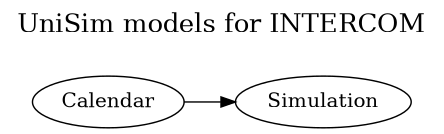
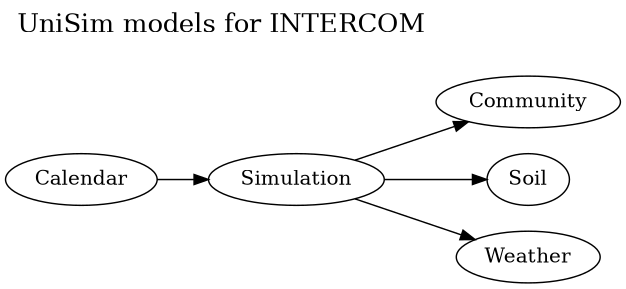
none -> (528, 102)
none -> (528, 180)
none -> (528, 257)
